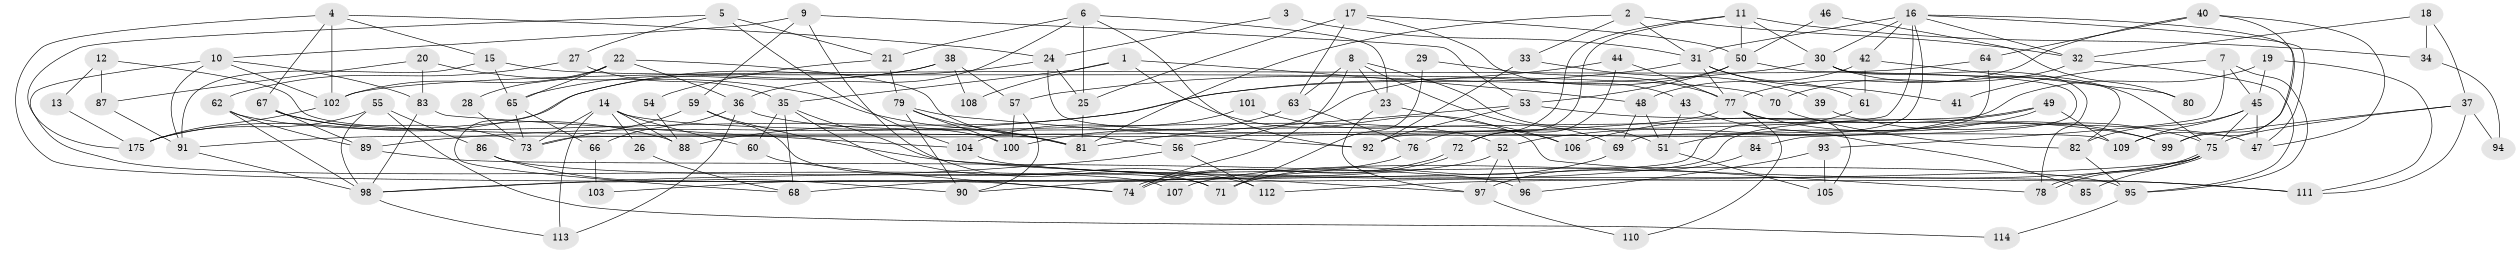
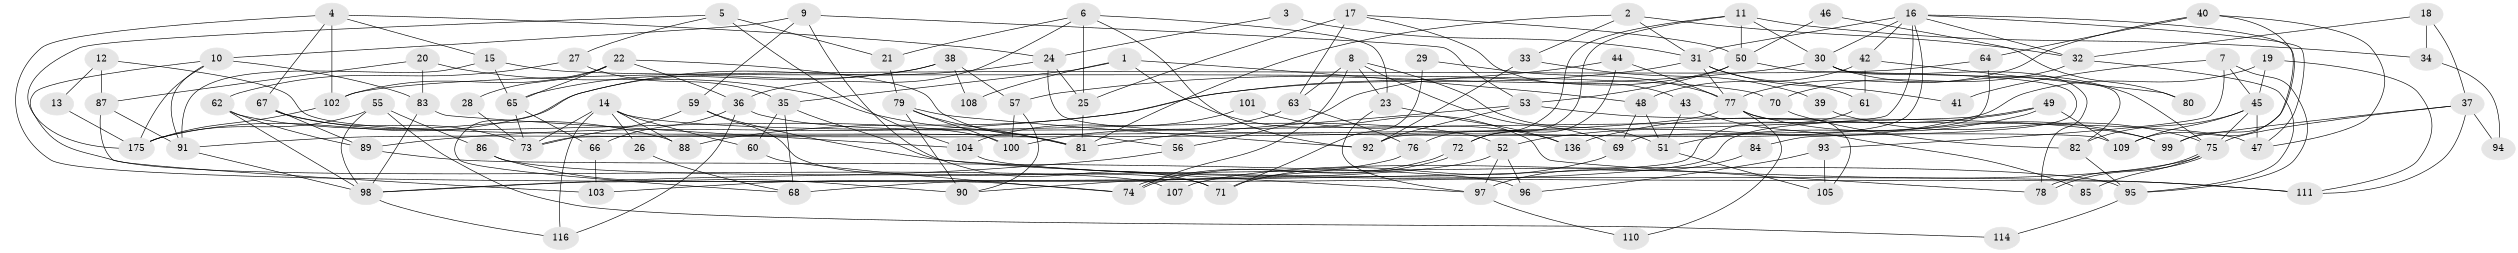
(289, 87) -> (164, 98)
(649, 104) -> none
(1573, 149) -> (1573, 149)
none -> (424, 184)
(1267, 194) -> none
(561, 238) -> (561, 238)
